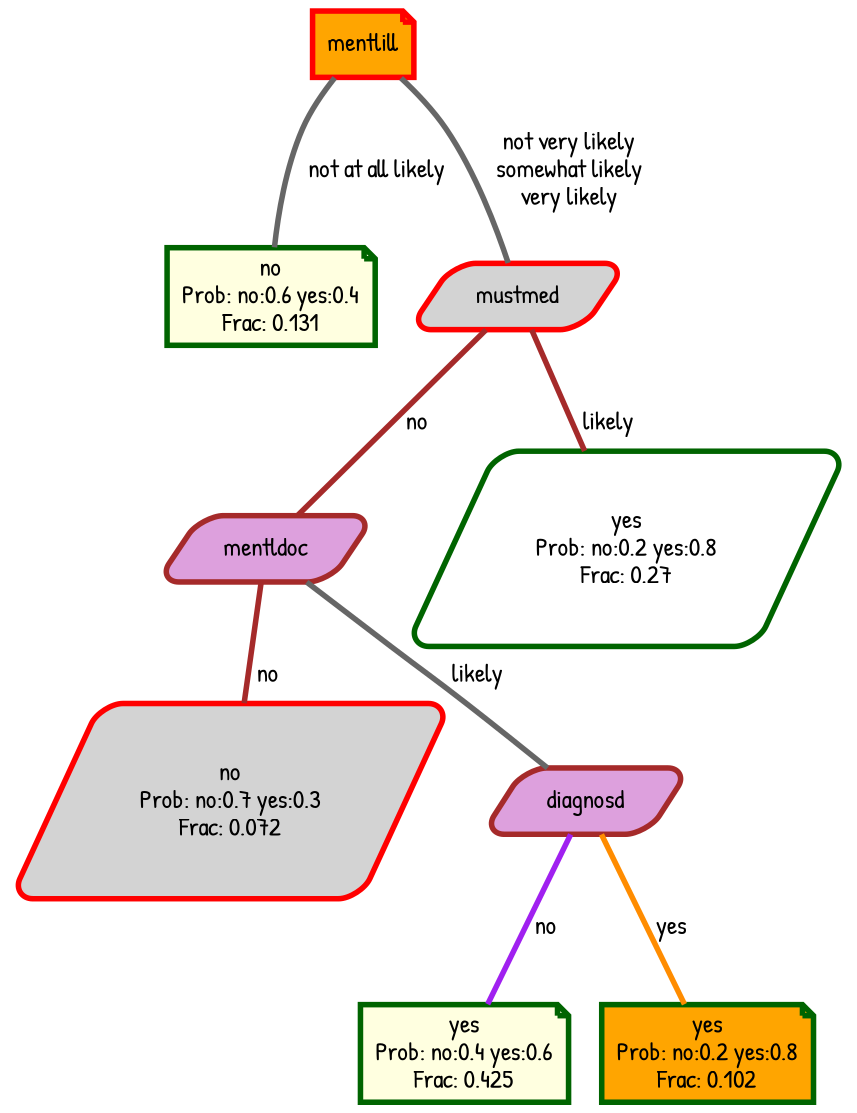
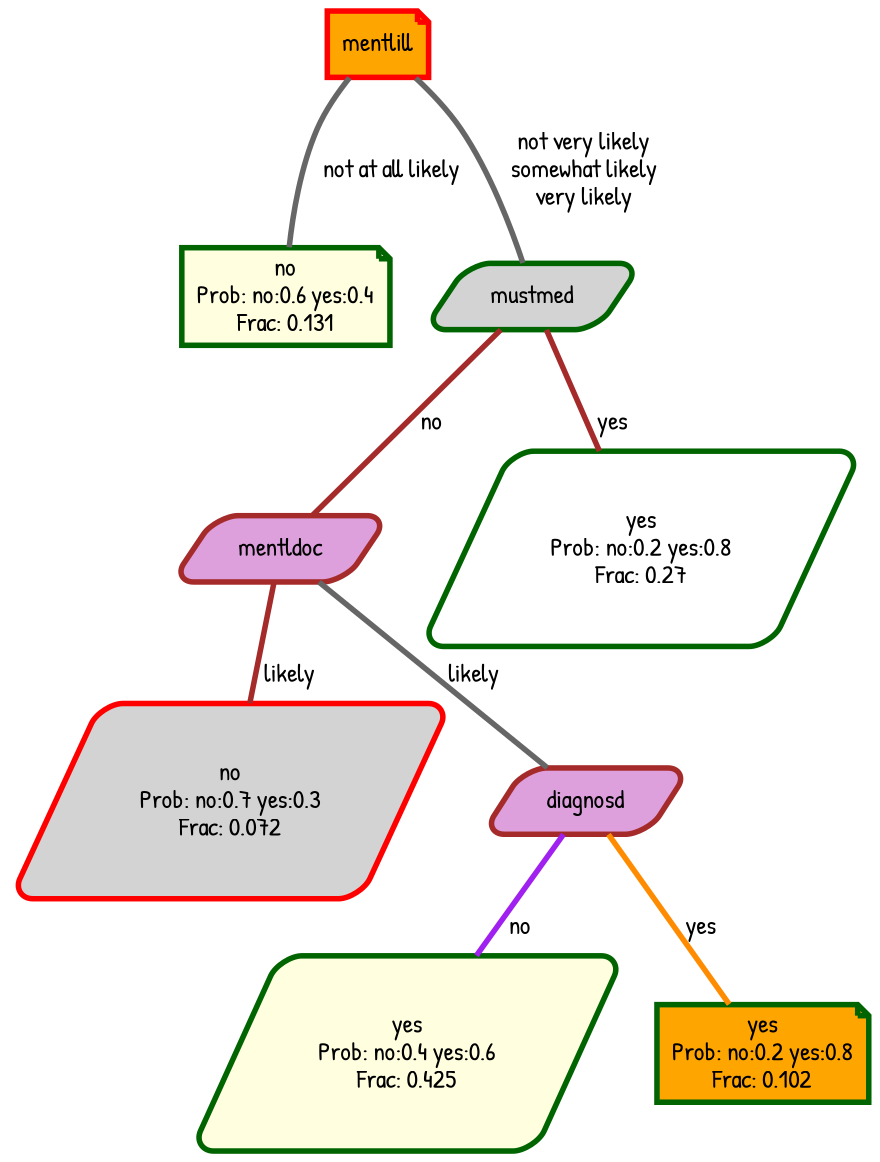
(518, 297) -> (533, 297)
(605, 423) -> (610, 423)
(266, 675) -> (287, 675)
(465, 1053) -> (407, 1053)
